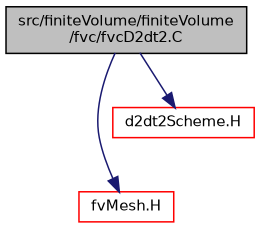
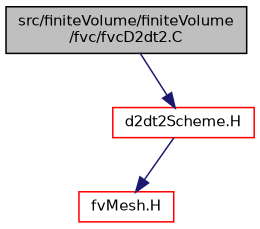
(98, 116) -> (159, 159)
